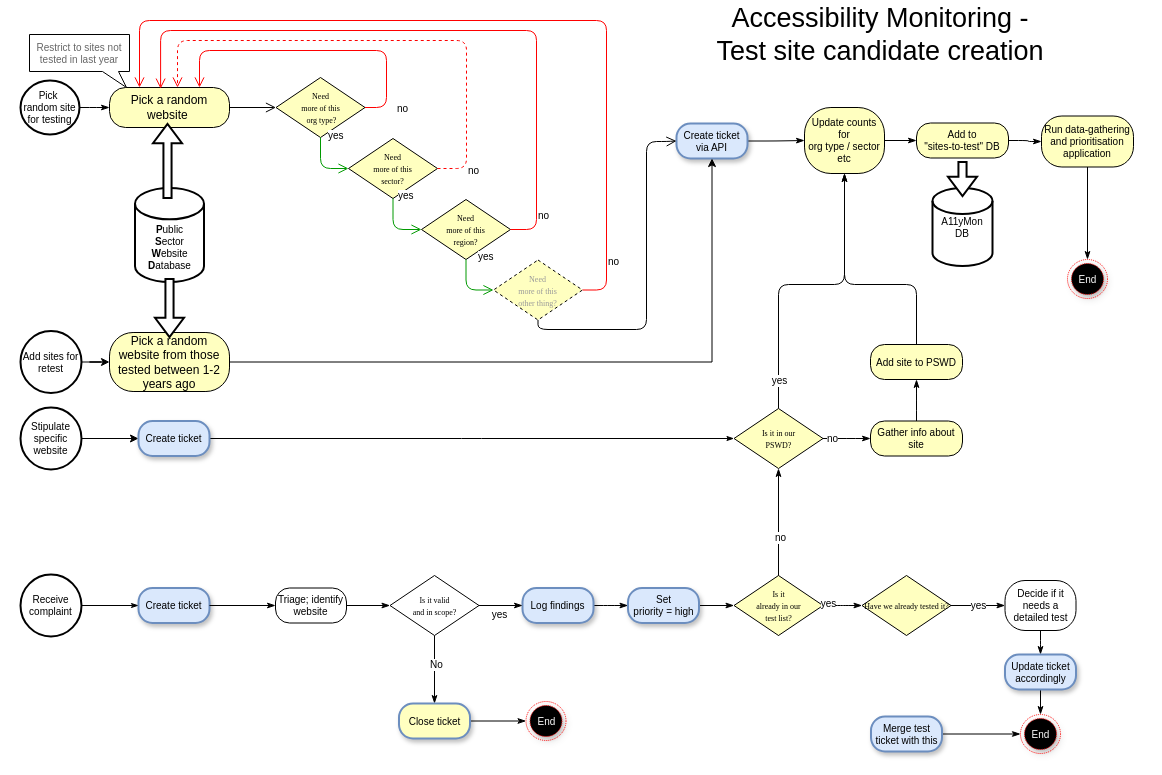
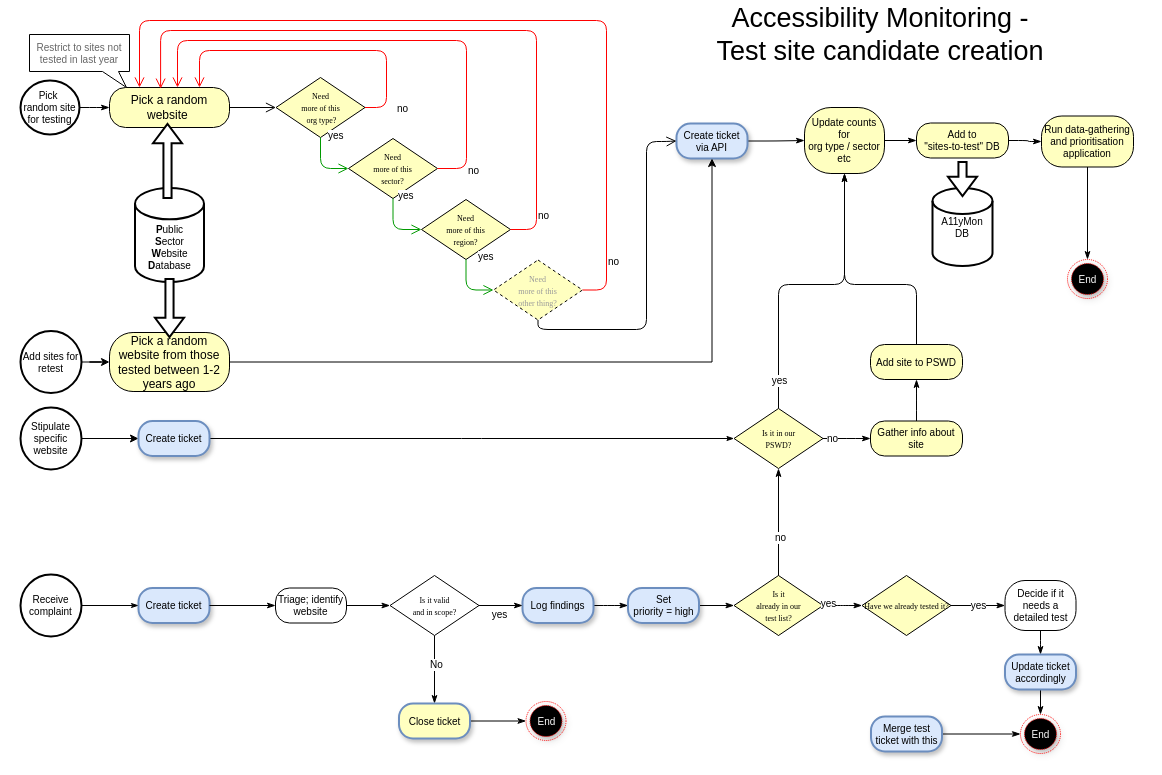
(374, 41) -> (374, 41)
